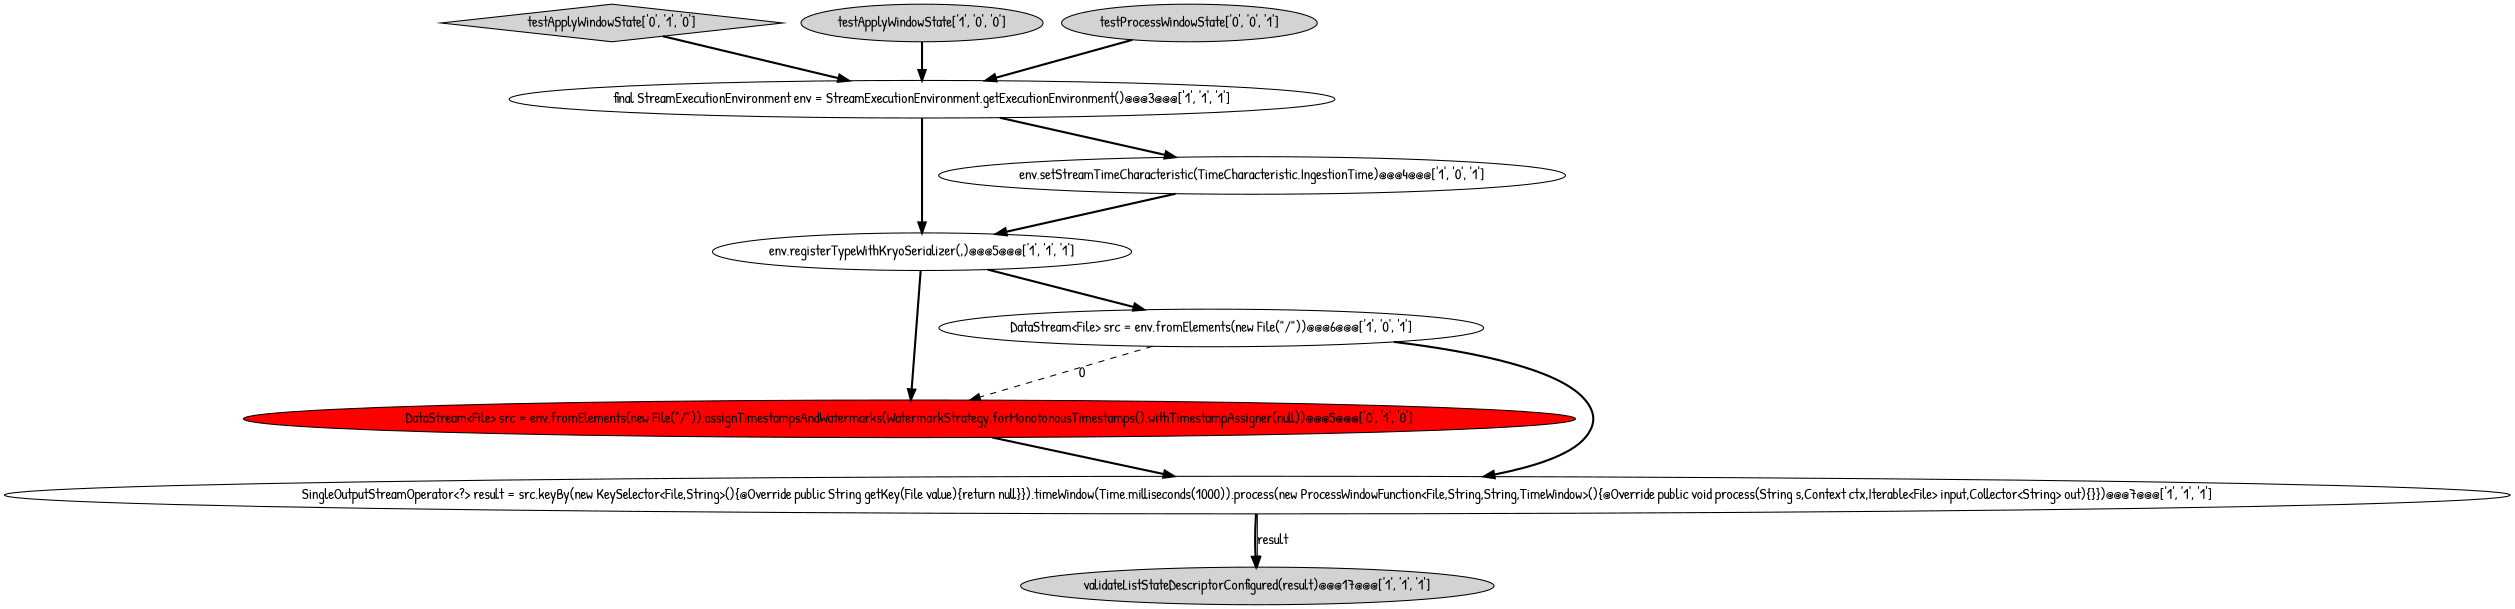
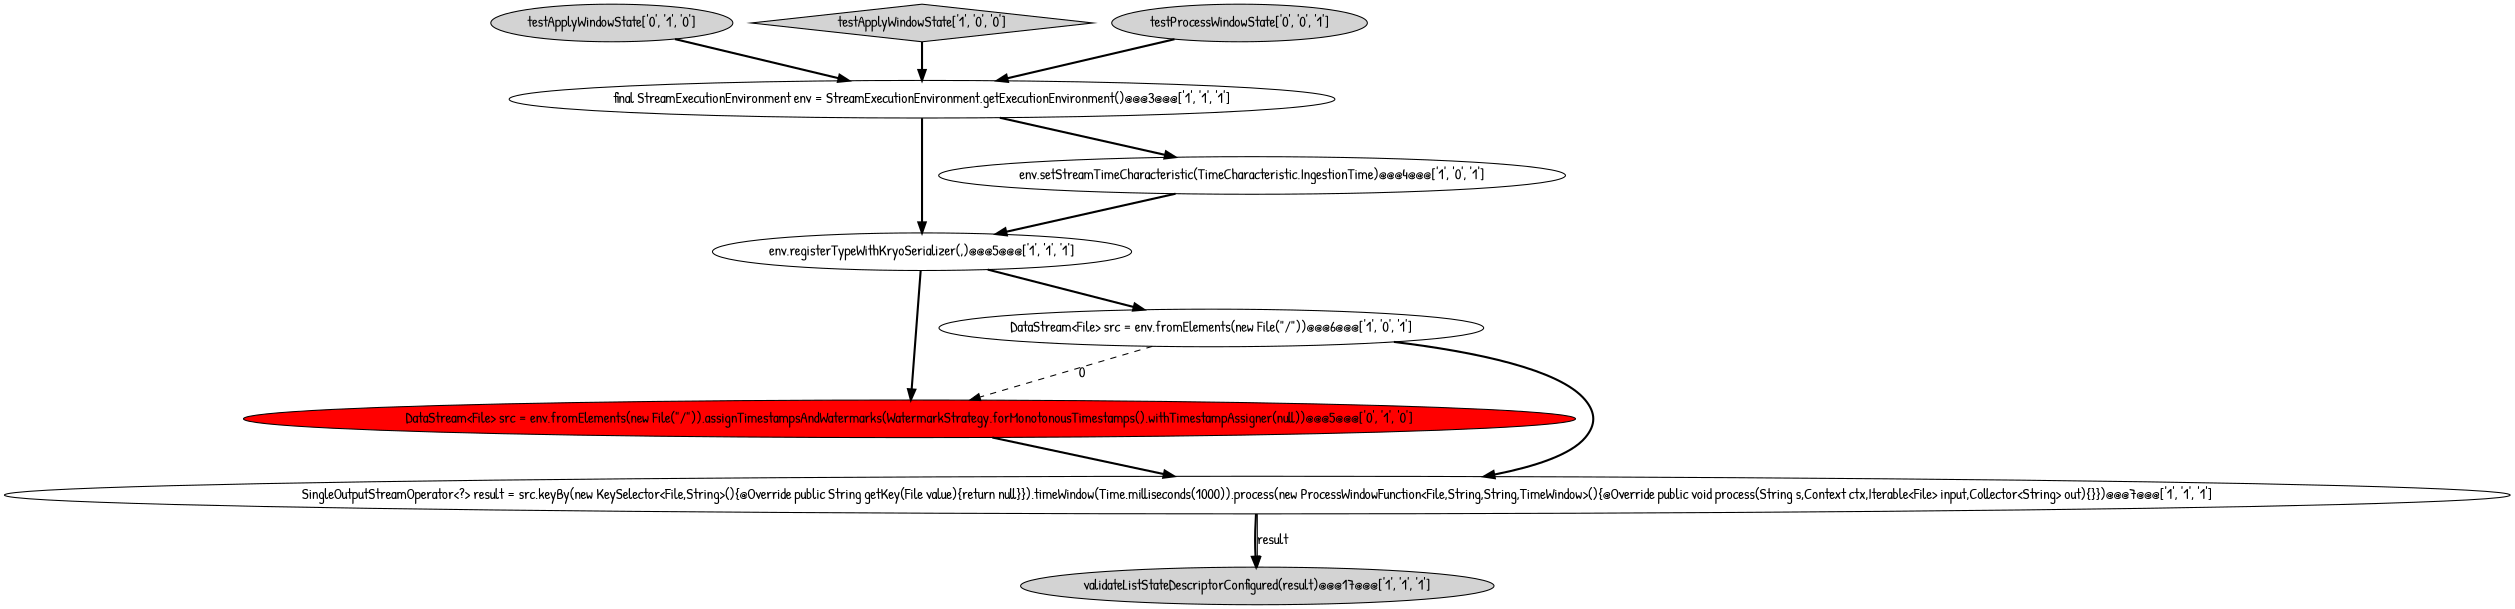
(612, 23) -> (612, 23)
(922, 23) -> (922, 23)
